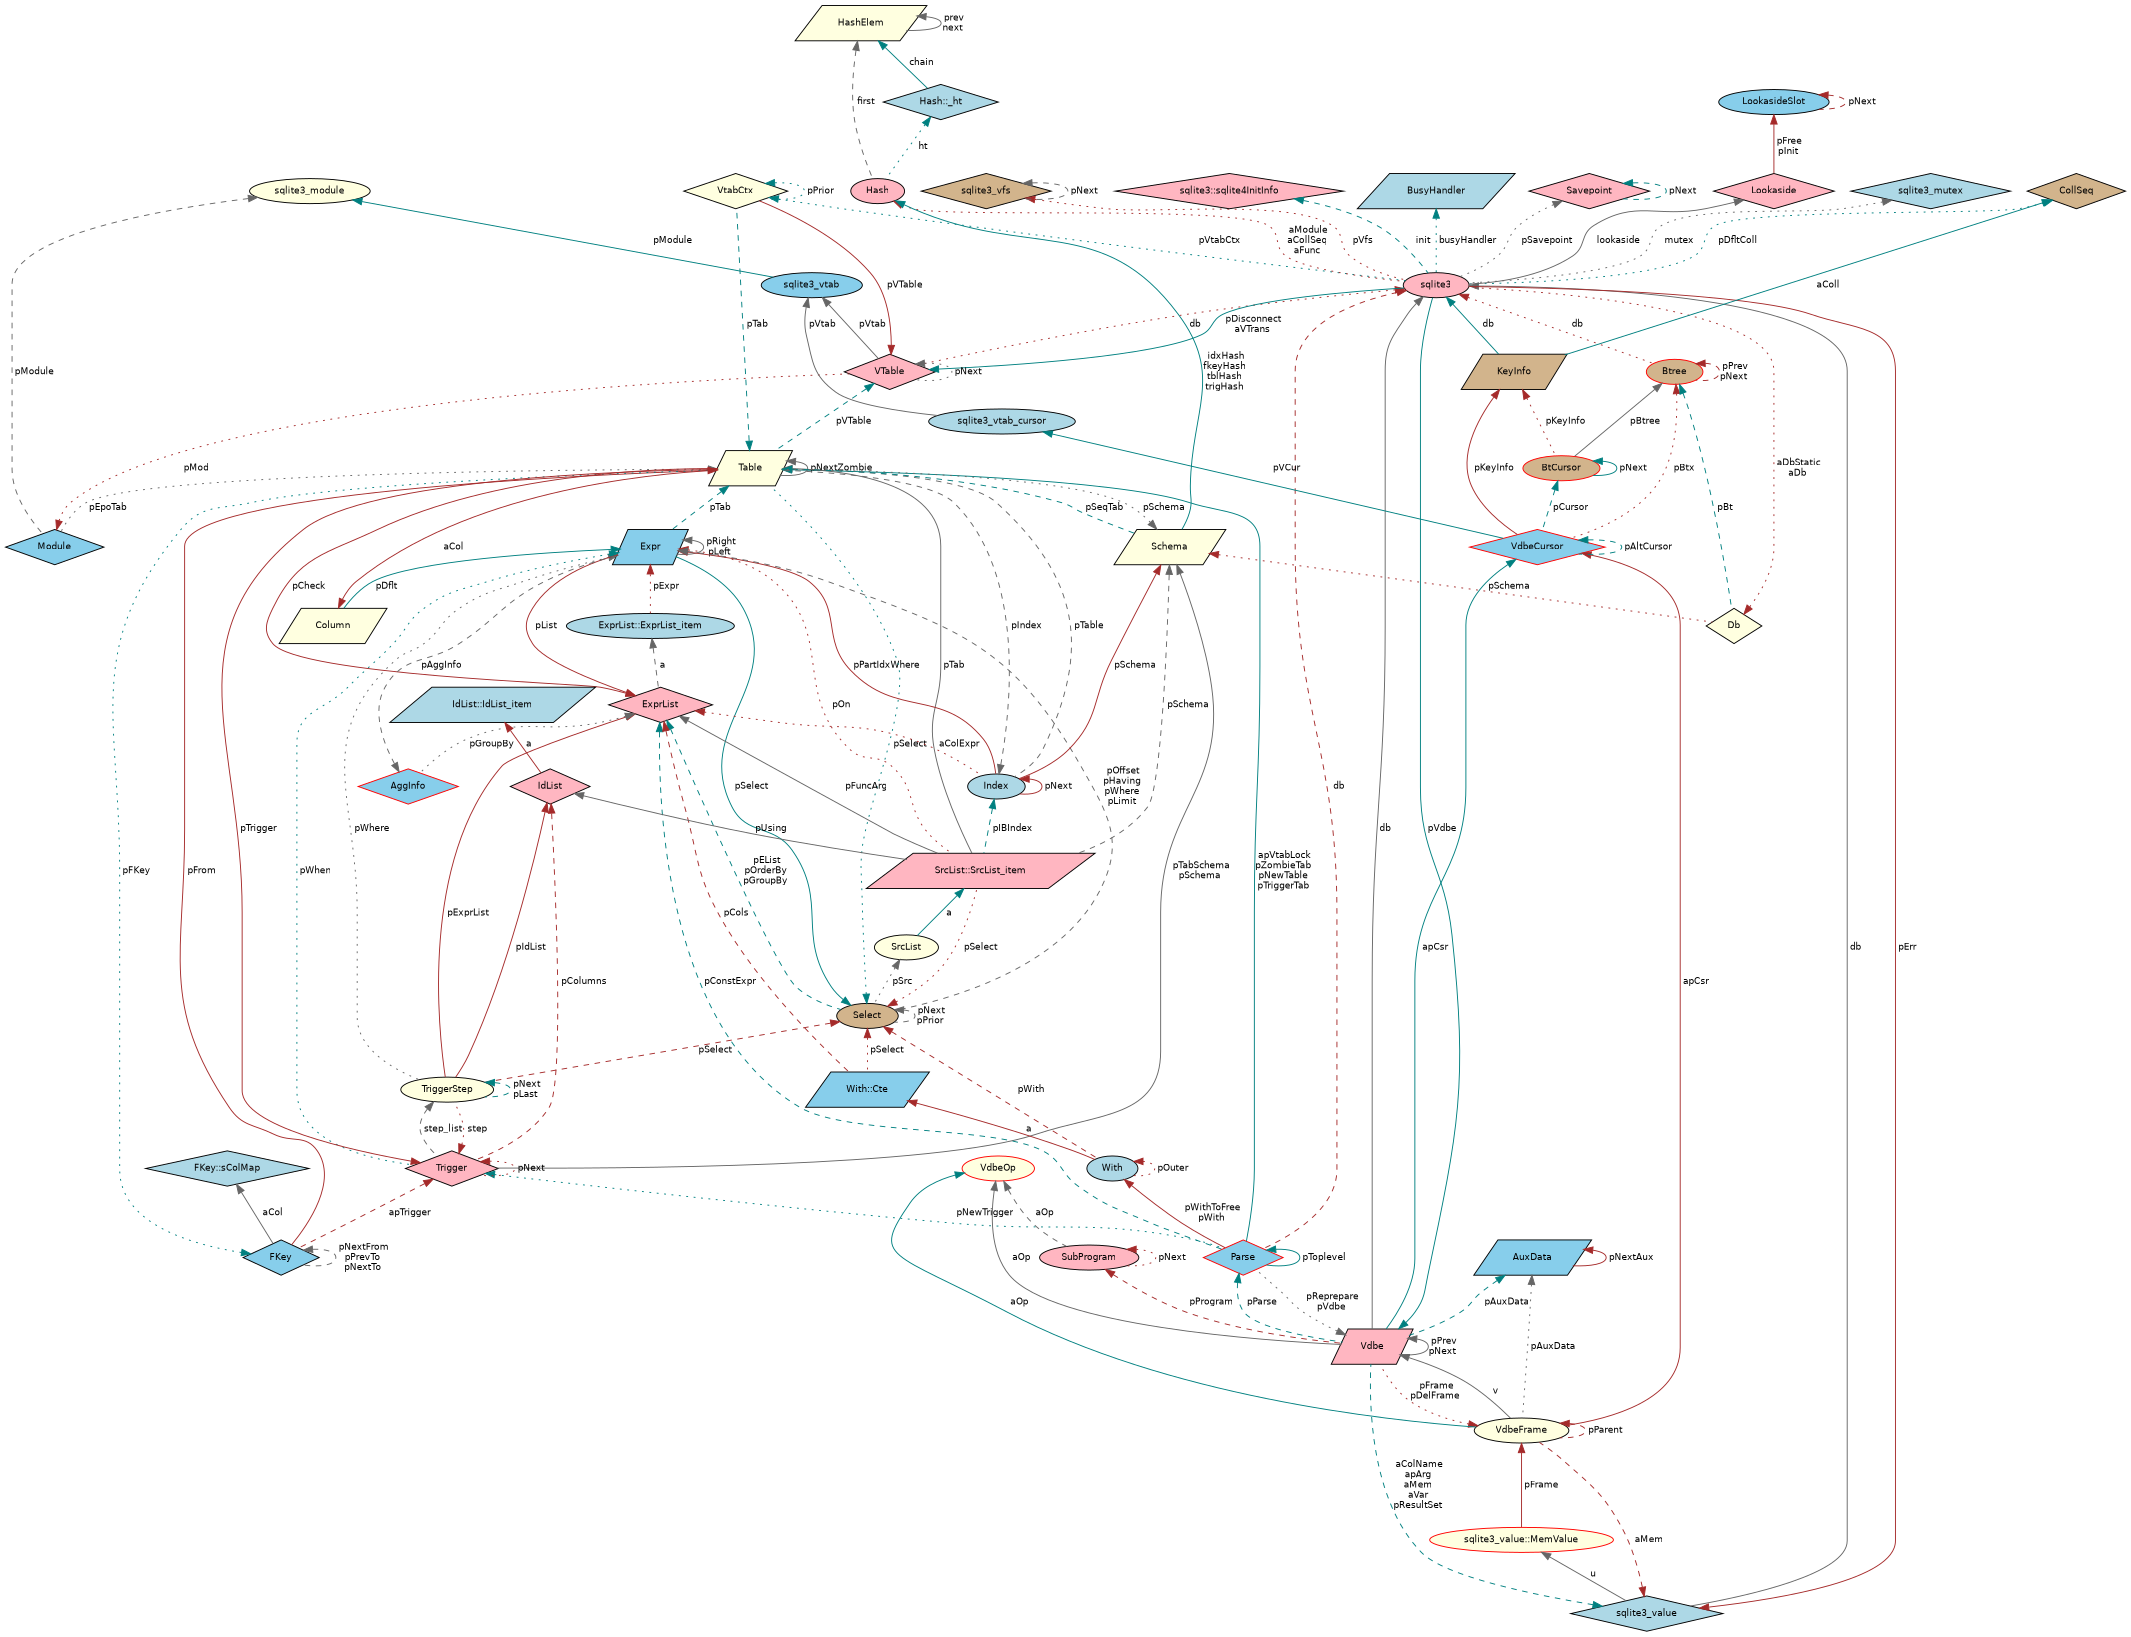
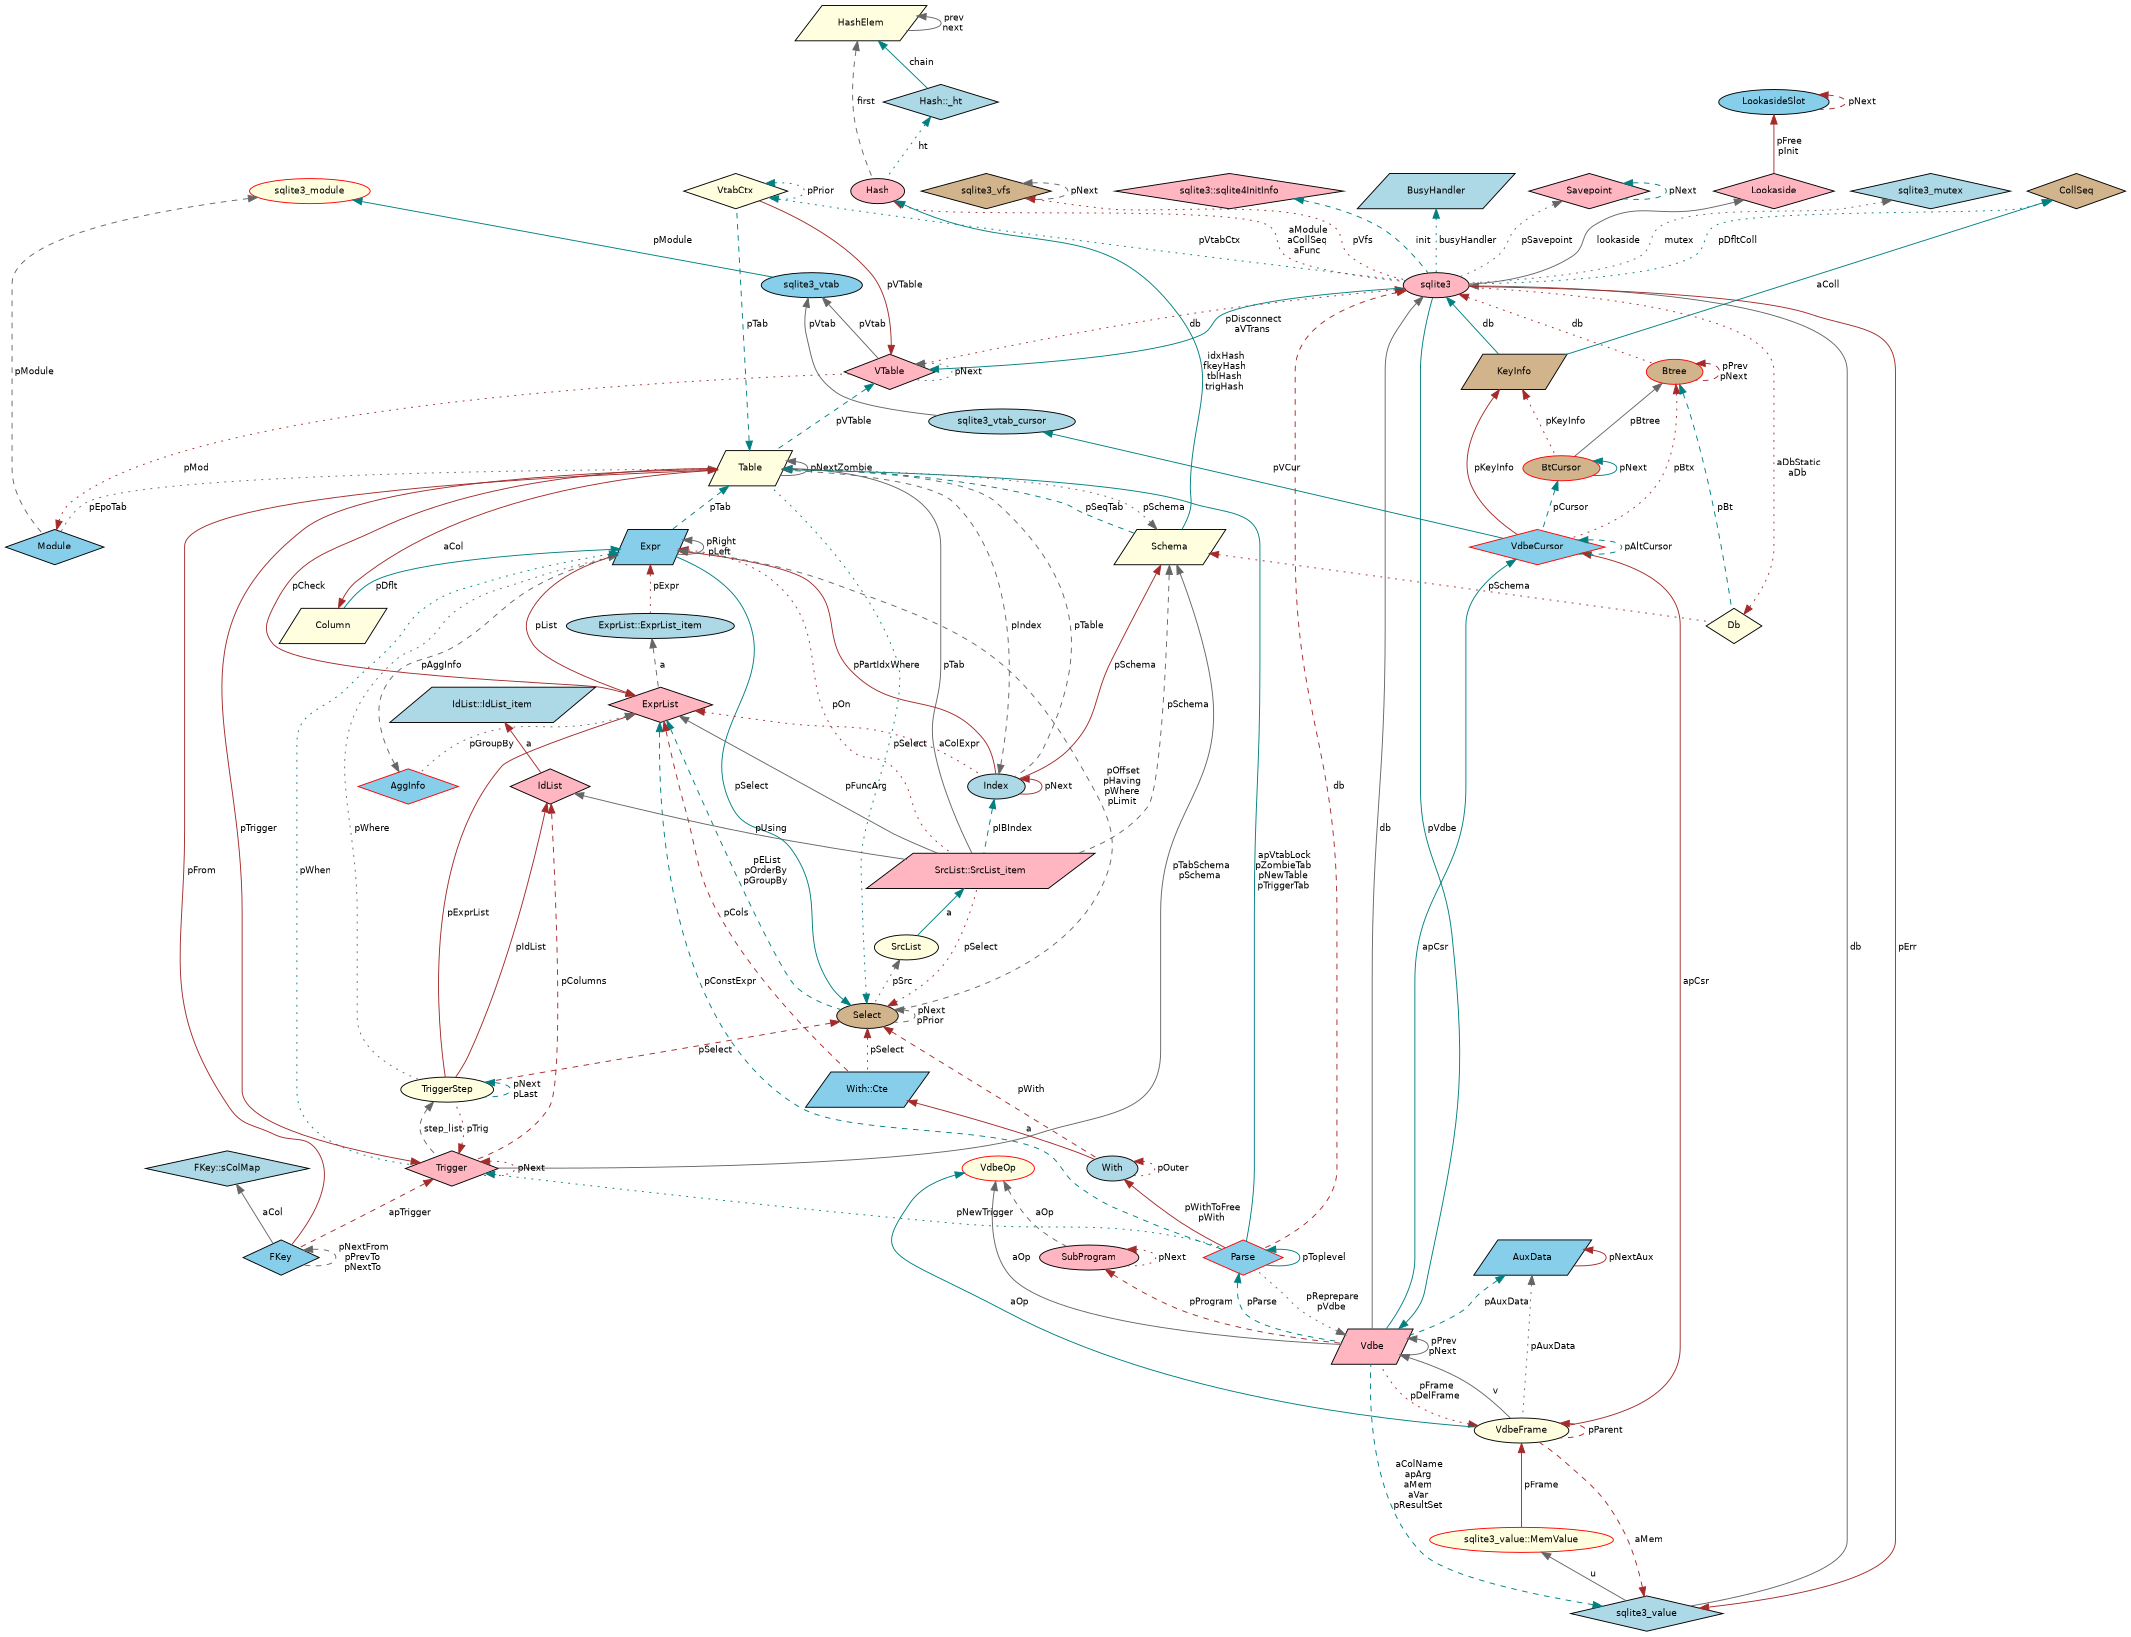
(310, 191) -> (310, 191)
(118, 649) -> none
(476, 1129) -> (476, 1129)
